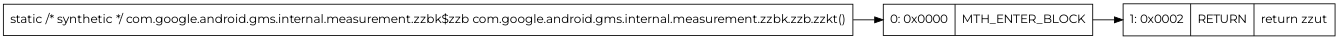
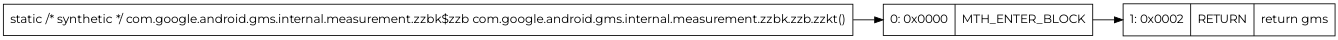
(1294, 19) -> (1295, 19)
